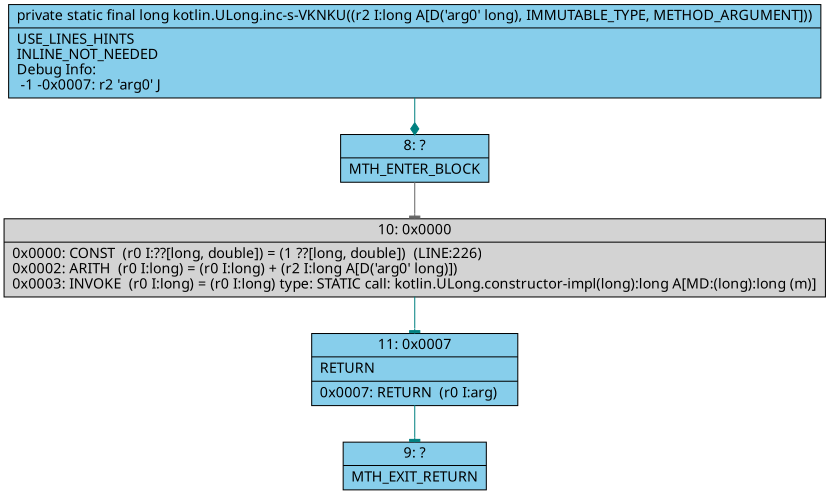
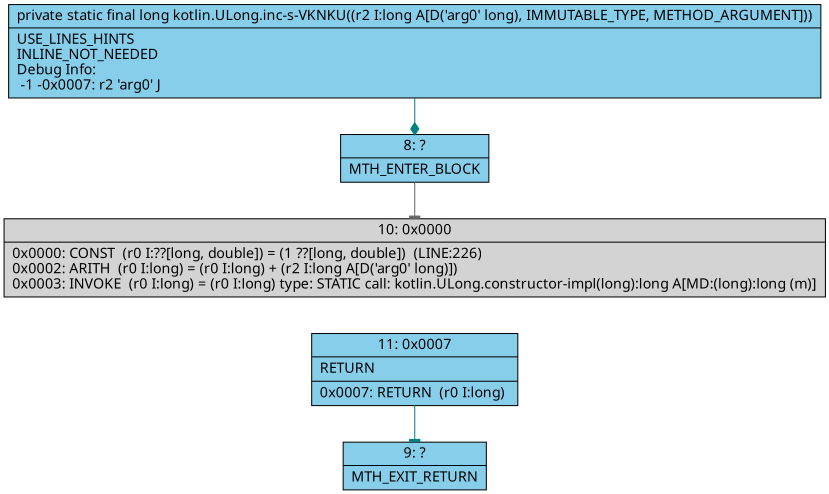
(415, 312) -> none
(411, 393) -> (415, 393)
